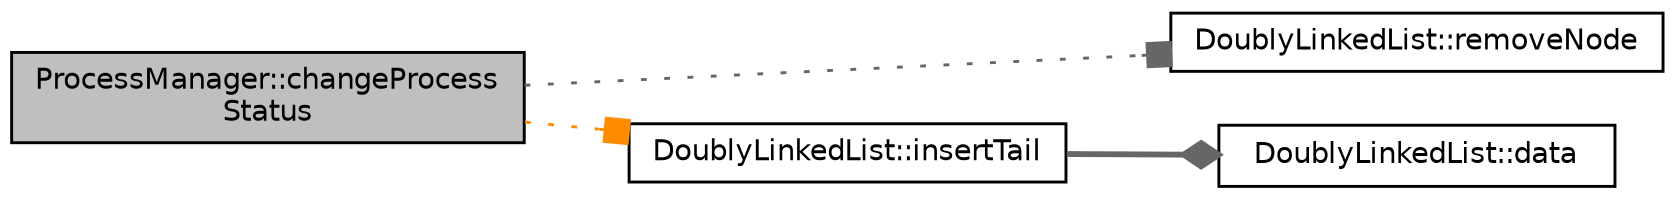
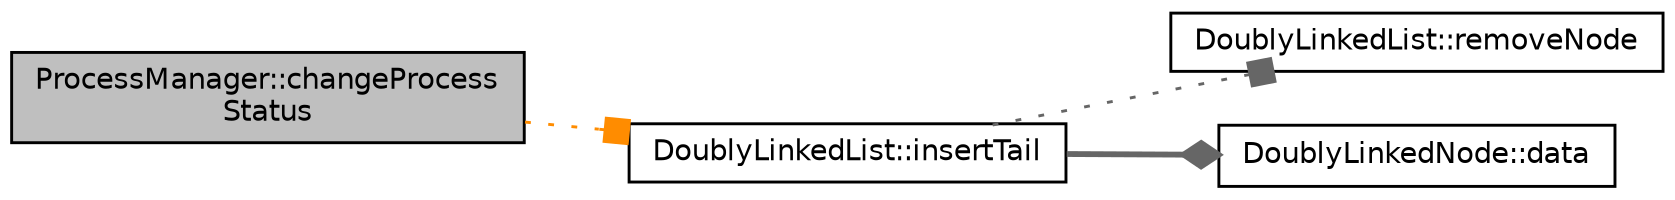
(833, 70) -> (1118, 100)
(1417, 156) -> (1417, 156)
